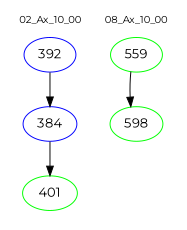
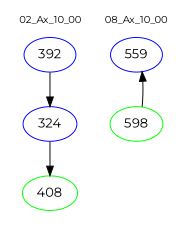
(136, 55) -> (136, 55)
(130, 84) -> (143, 94)
(50, 124) -> (50, 124)
(50, 193) -> (50, 193)
